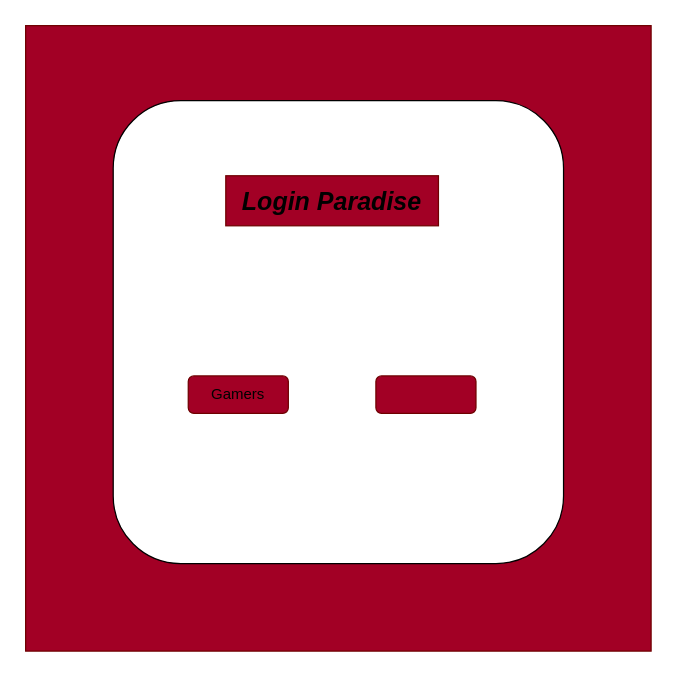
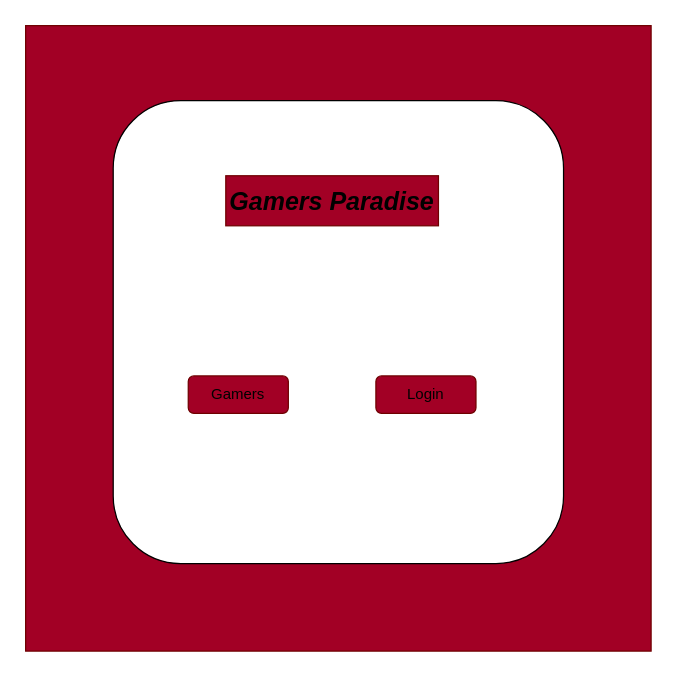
(332, 201) -> (332, 201)
none -> (426, 394)
